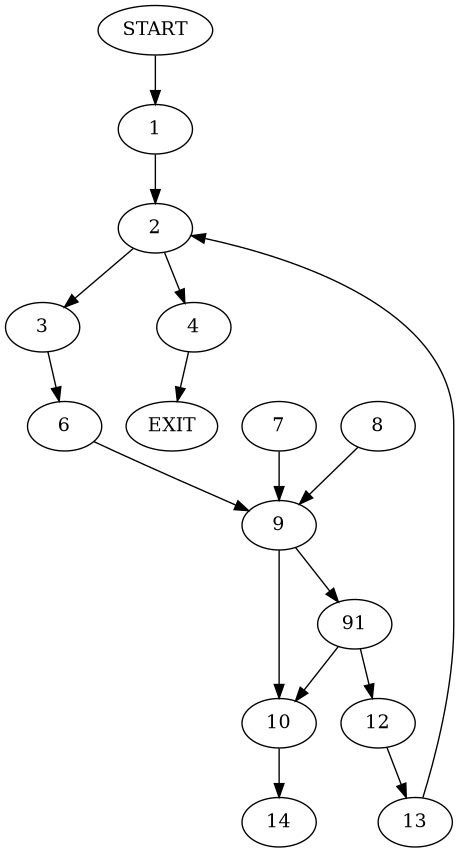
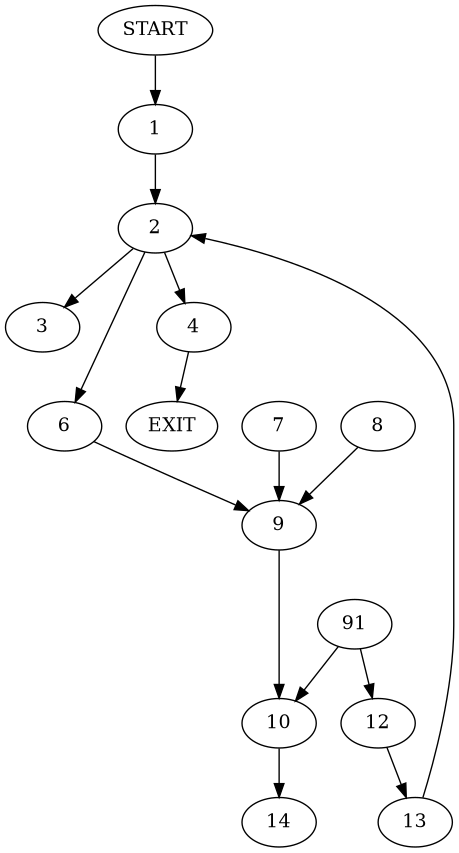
(52, 370) -> (113, 321)
(313, 569) -> none
